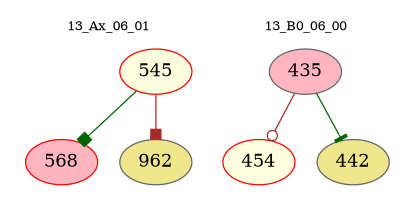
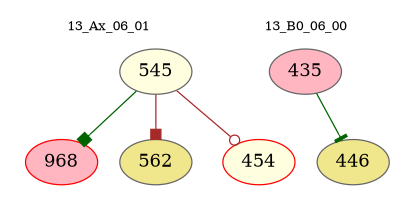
(156, 72) -> (156, 72)
(285, 112) -> (194, 106)
(62, 162) -> (62, 162)
(156, 162) -> (156, 162)
(353, 162) -> (353, 162)
